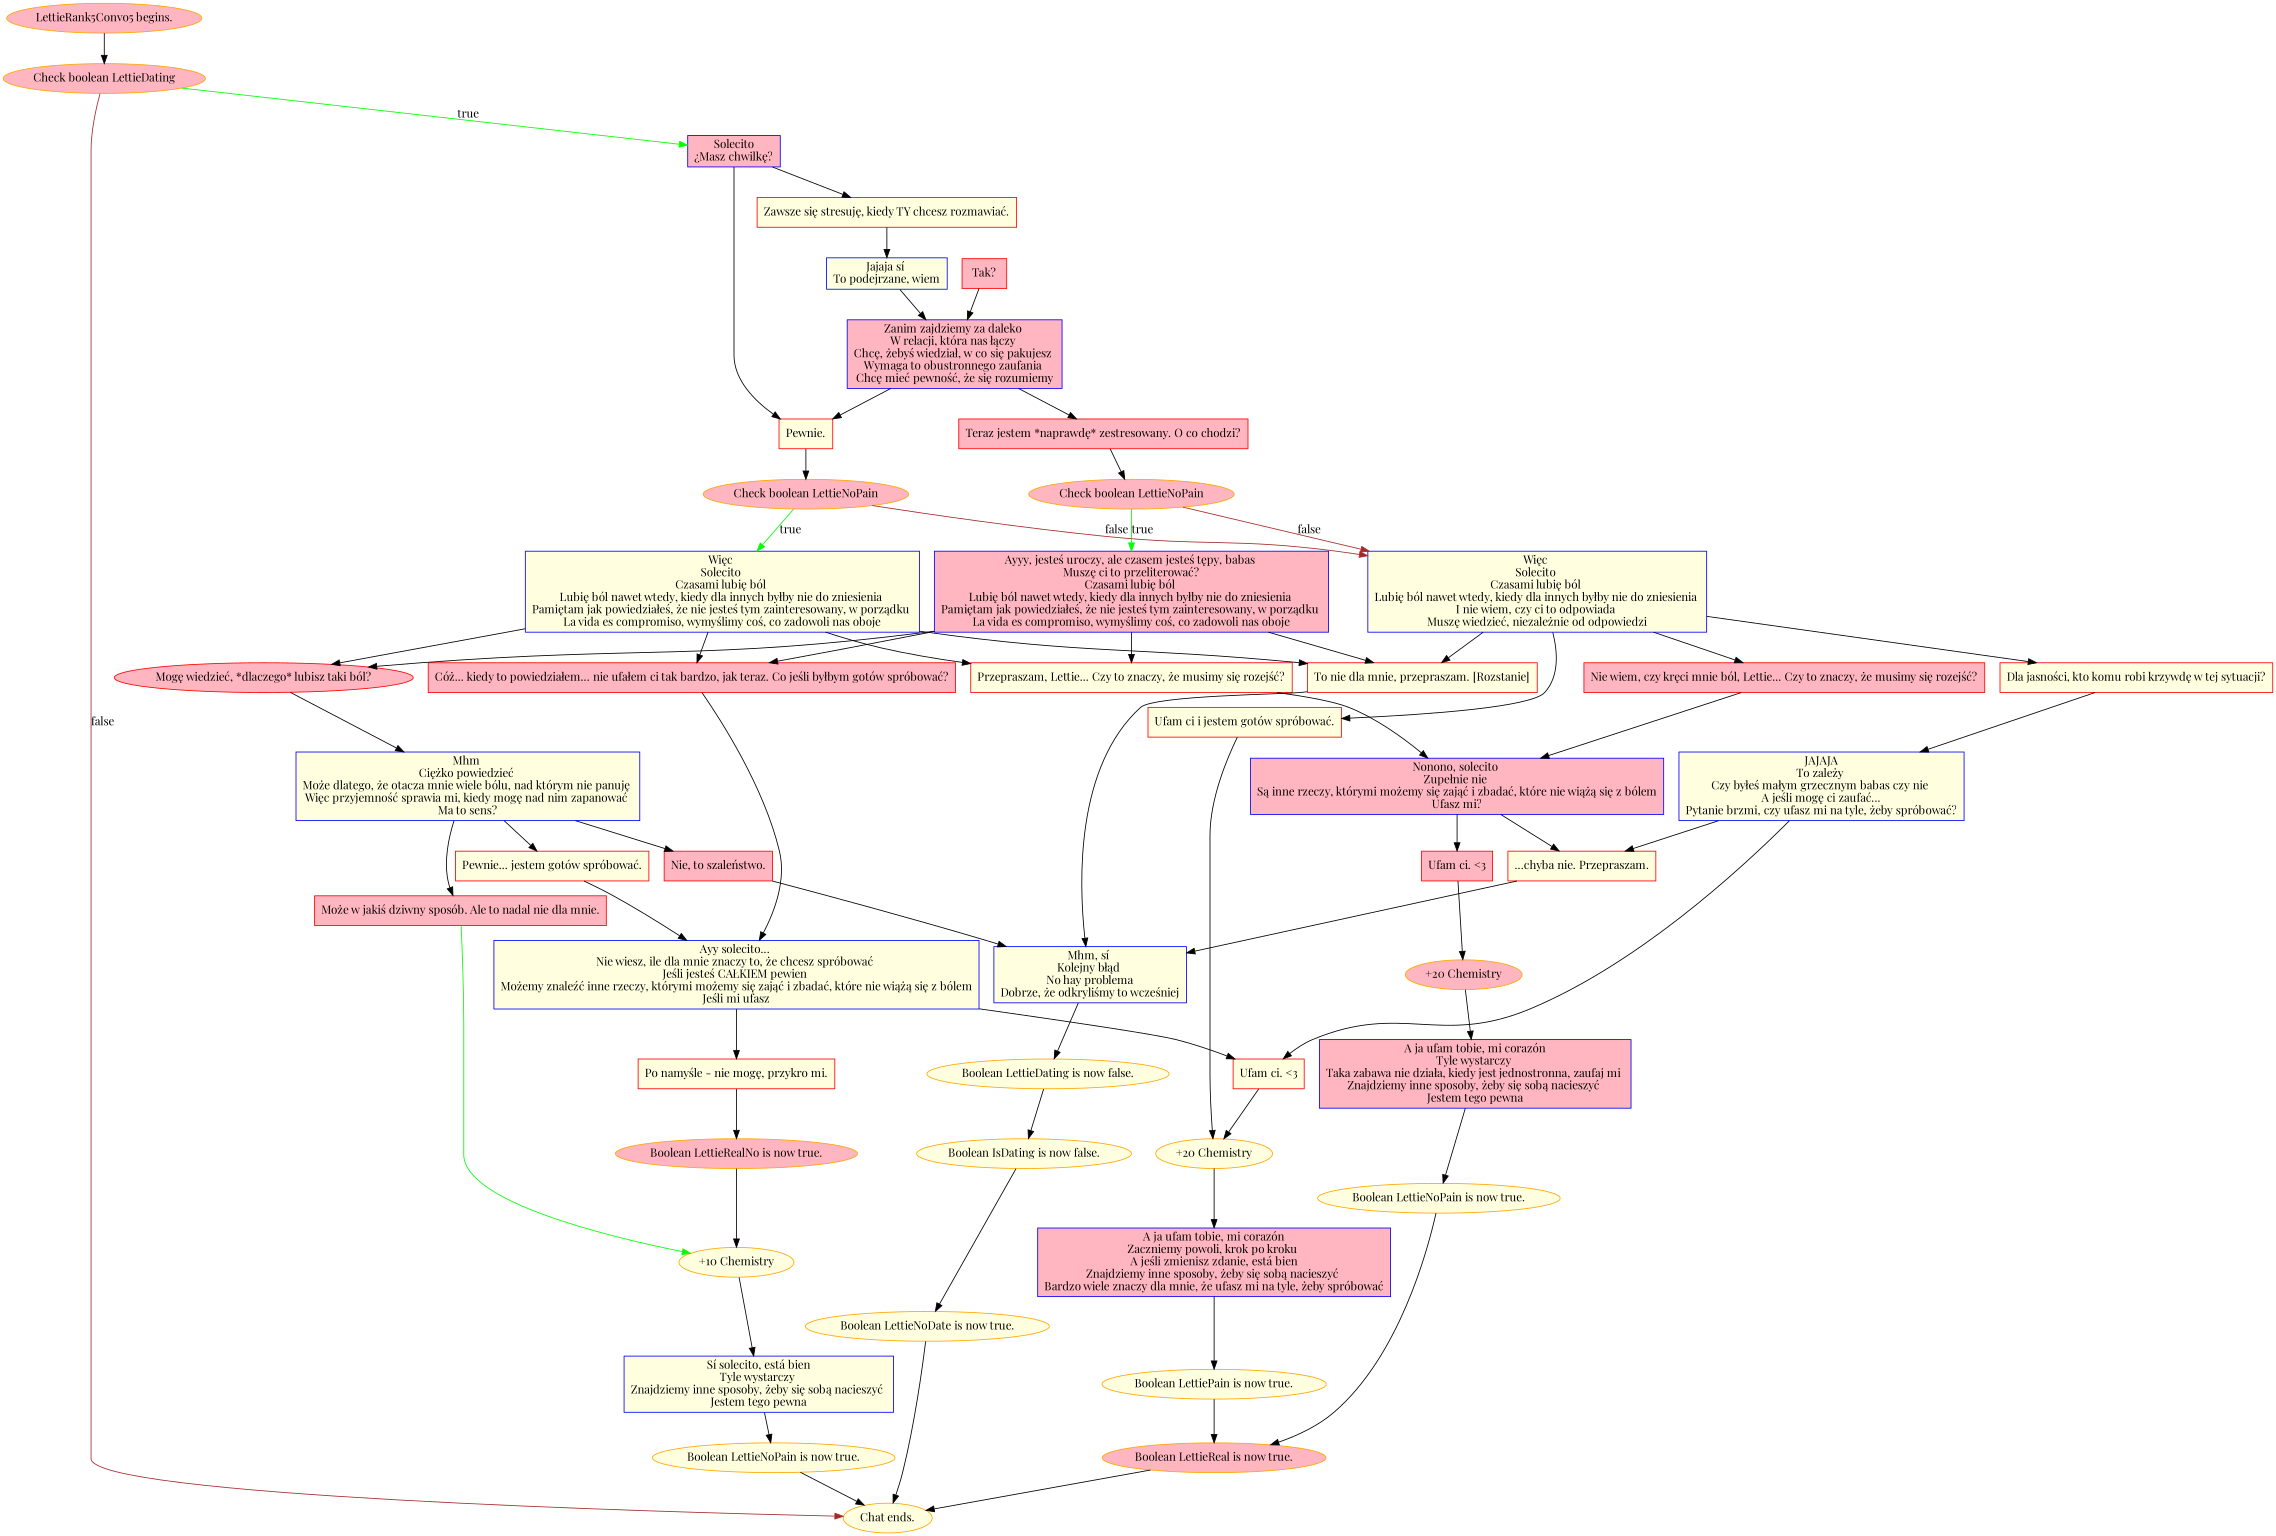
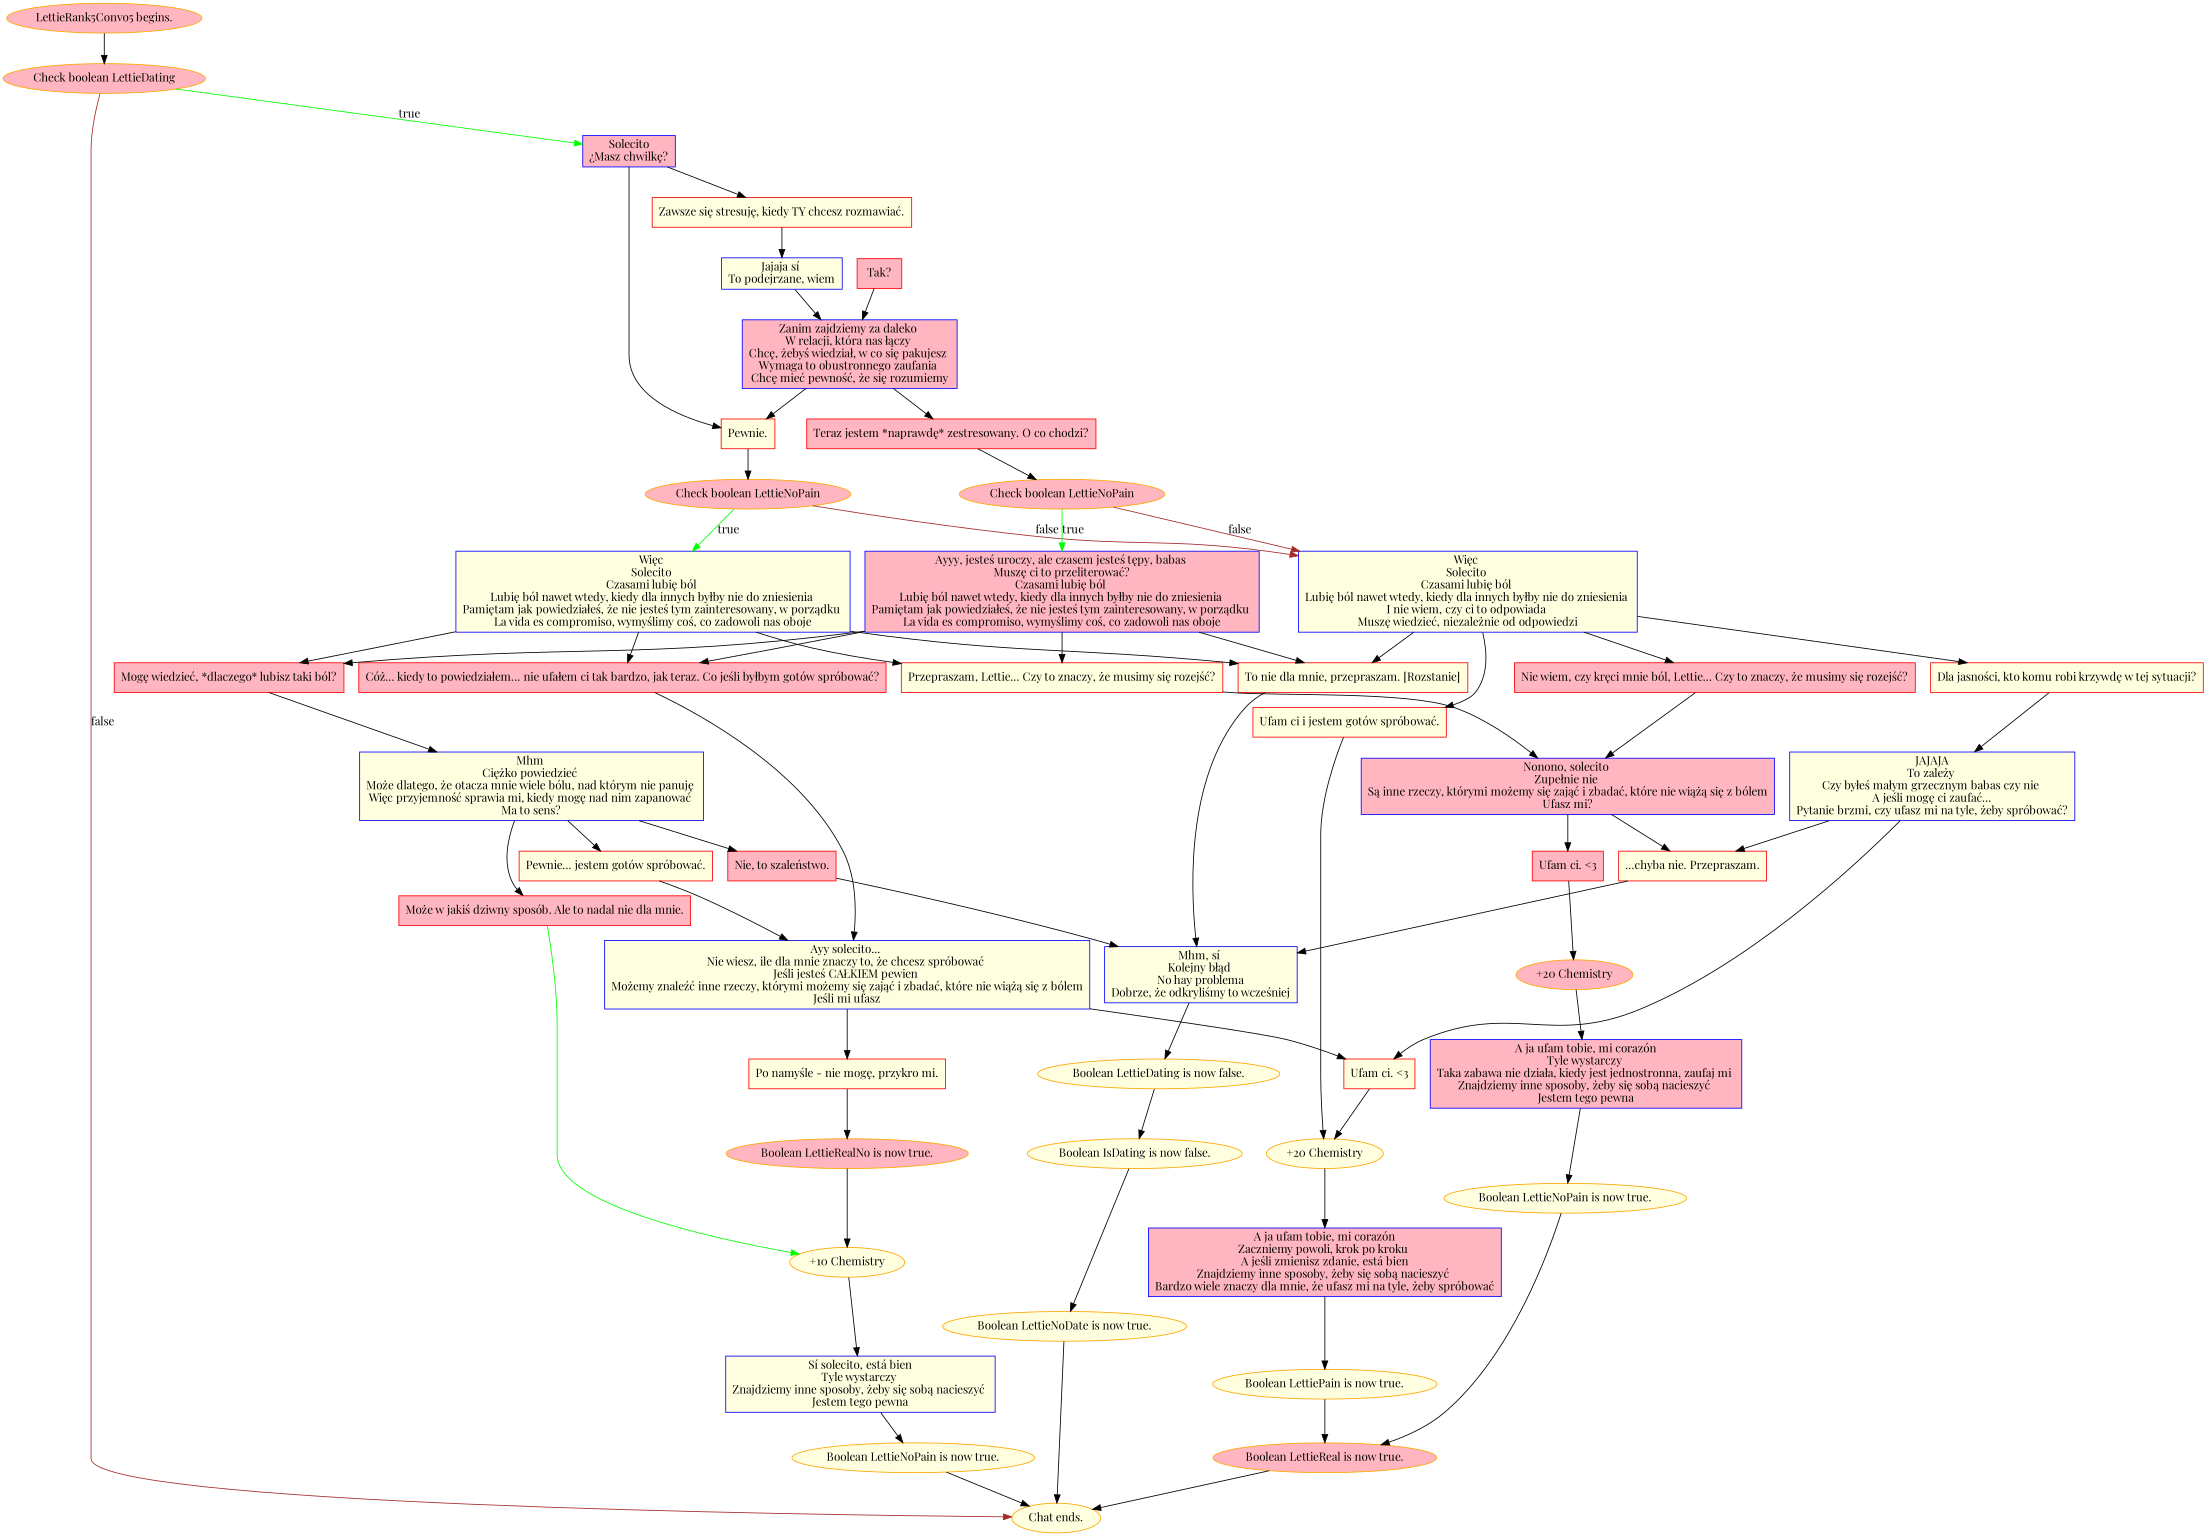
(264, 678) -> (229, 678)
